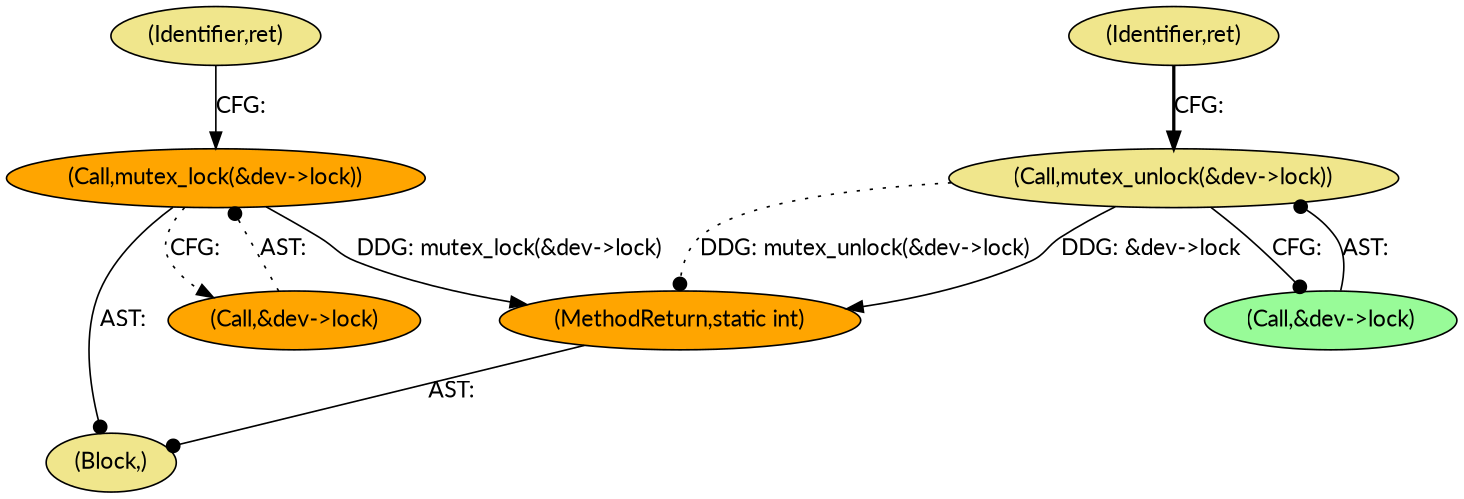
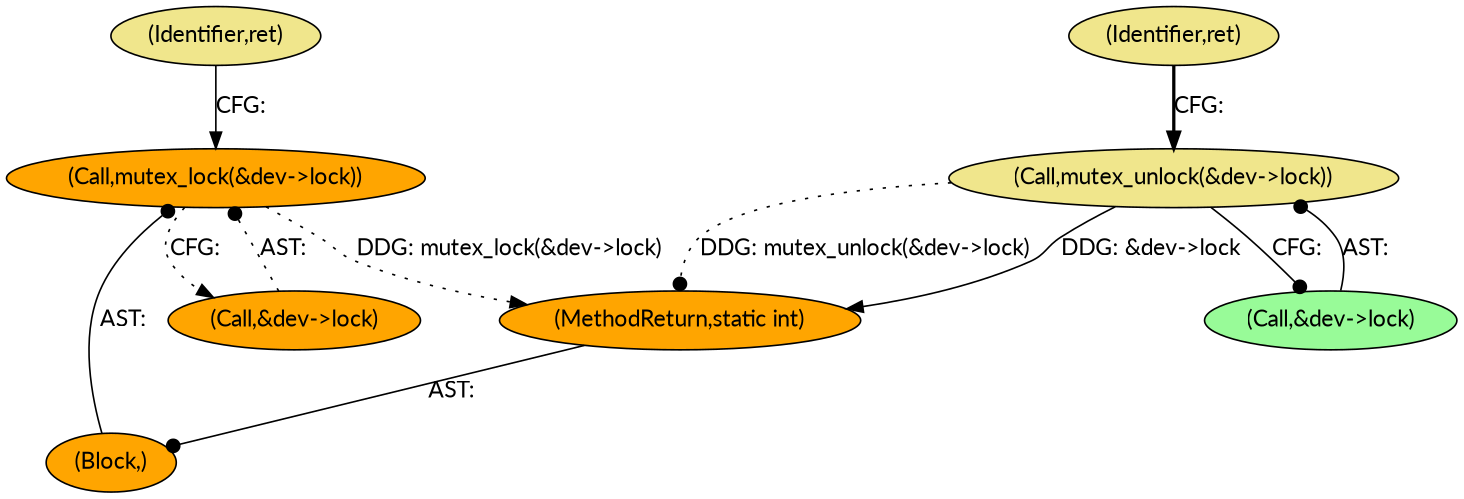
(382, 271) -> (382, 271)
(97, 300) -> (93, 313)
(111, 463) -> (111, 463)
